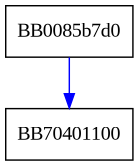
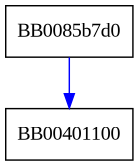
(69, 134) -> (69, 134)
